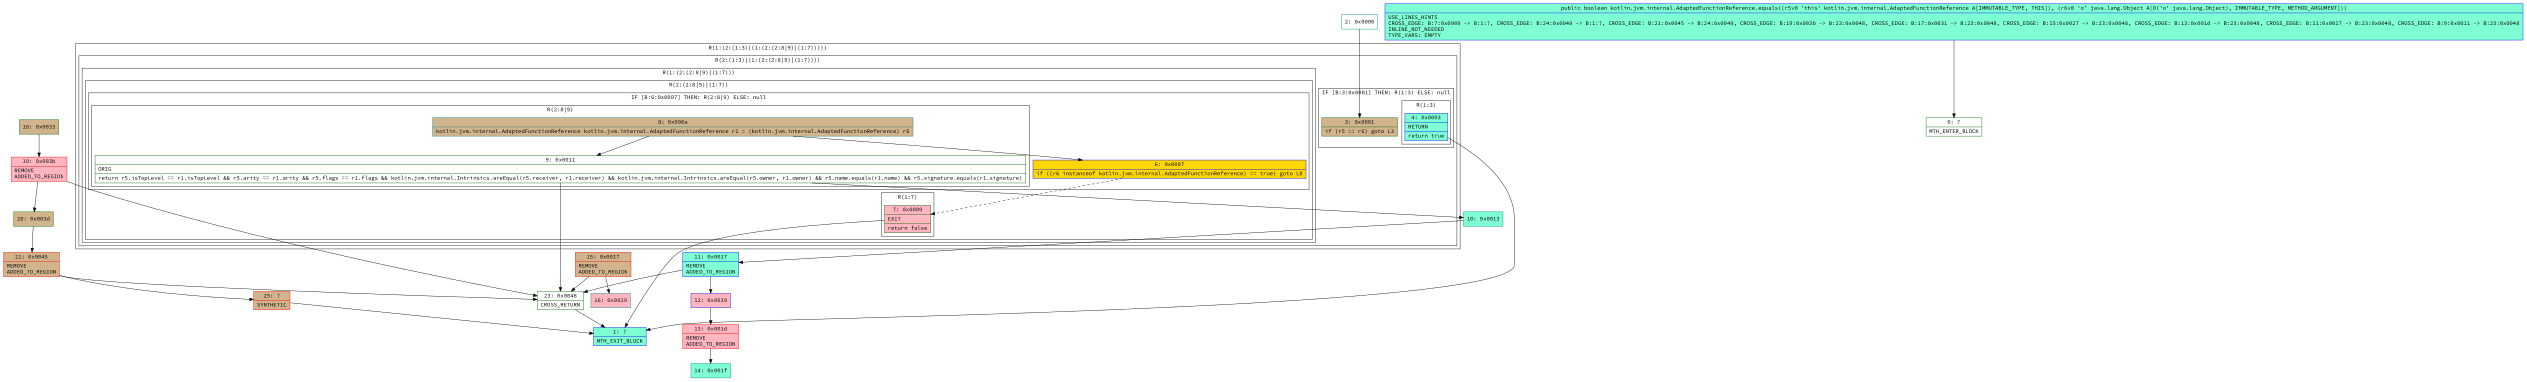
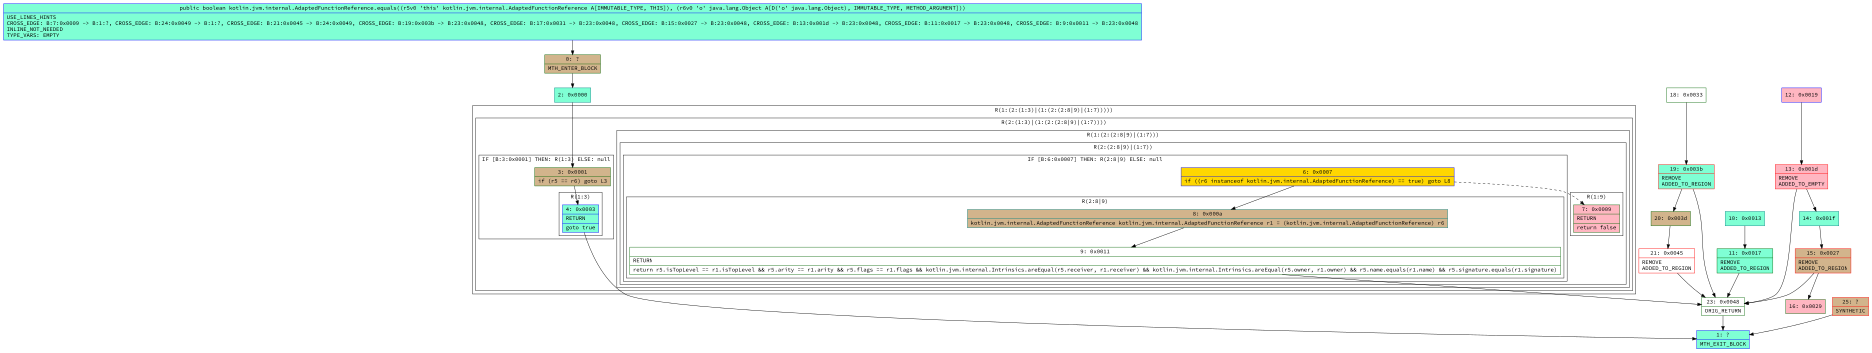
(1360, 22) -> (573, 95)
none -> (573, 78)
(39, 127) -> (1686, 95)
(1954, 127) -> (573, 64)
(1426, 136) -> (581, 228)
(936, 147) -> (1272, 194)
(39, 169) -> (1686, 177)
(105, 169) -> (643, 261)
none -> (576, 195)
(908, 197) -> (1597, 197)
(1136, 200) -> none
(894, 219) -> (1587, 218)
(736, 235) -> none
none -> (1821, 235)
none -> (1788, 257)
(31, 264) -> (1667, 261)
(711, 264) -> (1745, 261)
(711, 283) -> none
(154, 292) -> none
(611, 301) -> (1806, 307)
(560, 305) -> (1723, 311)
(711, 344) -> (1802, 184)
